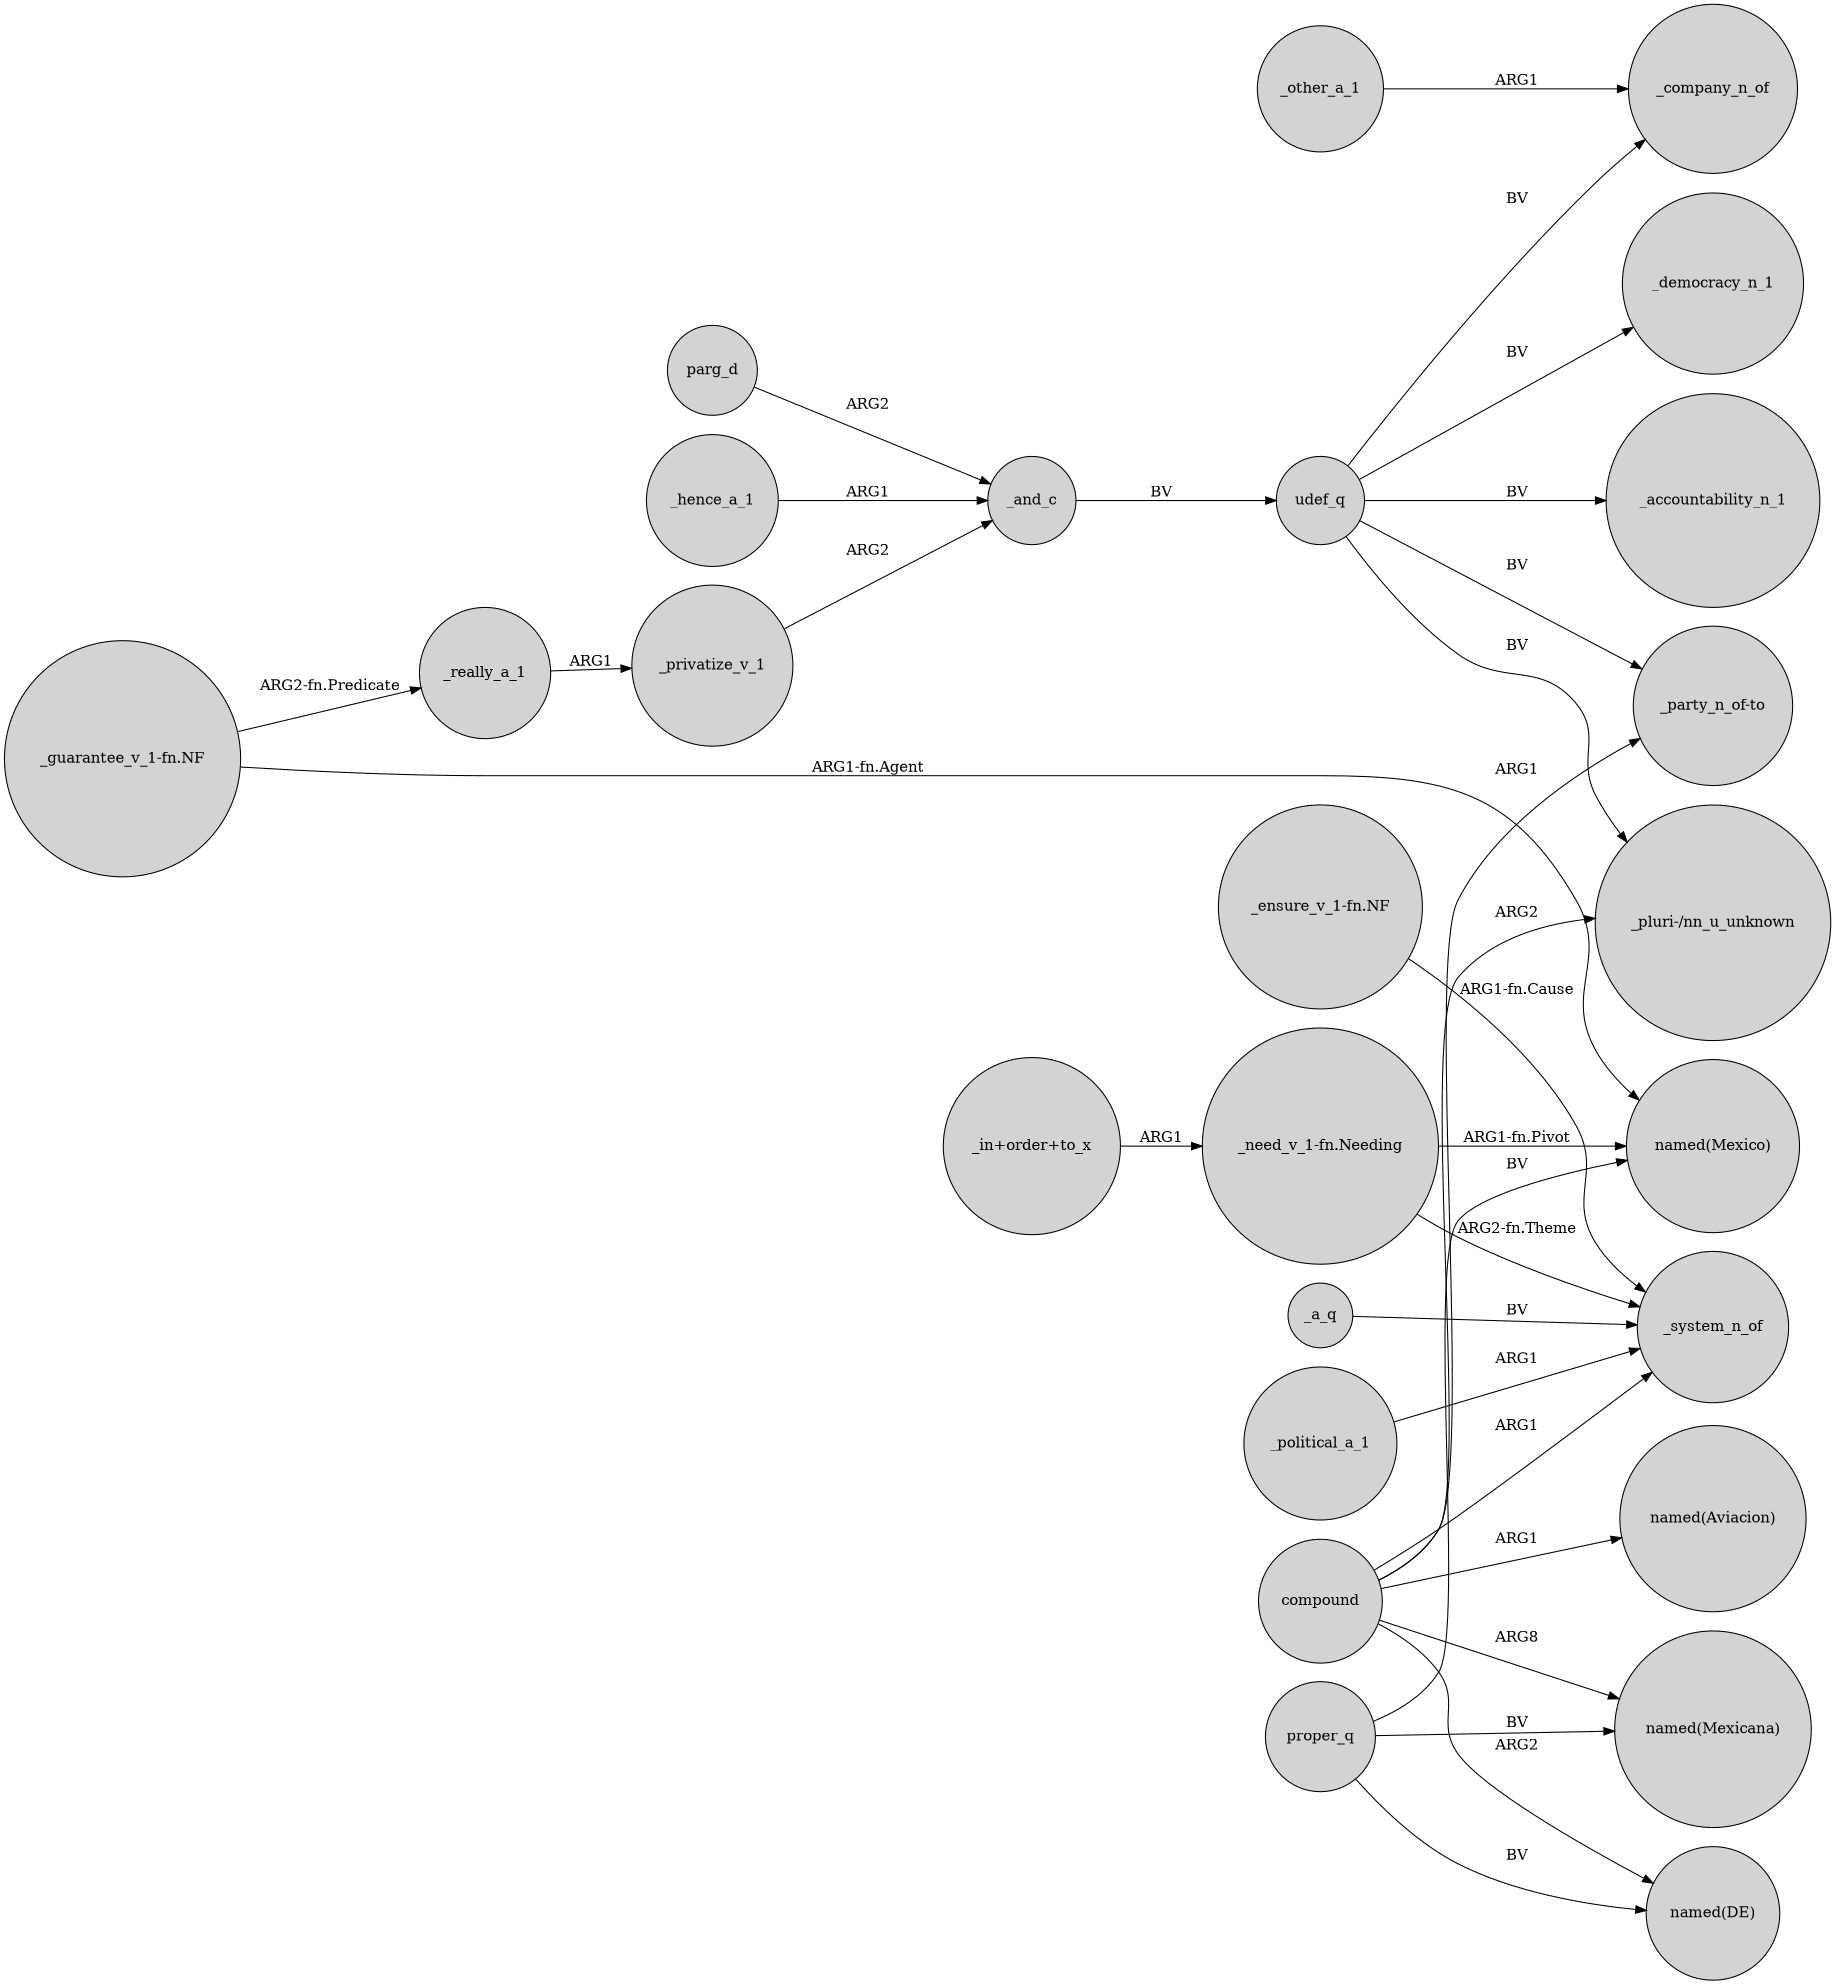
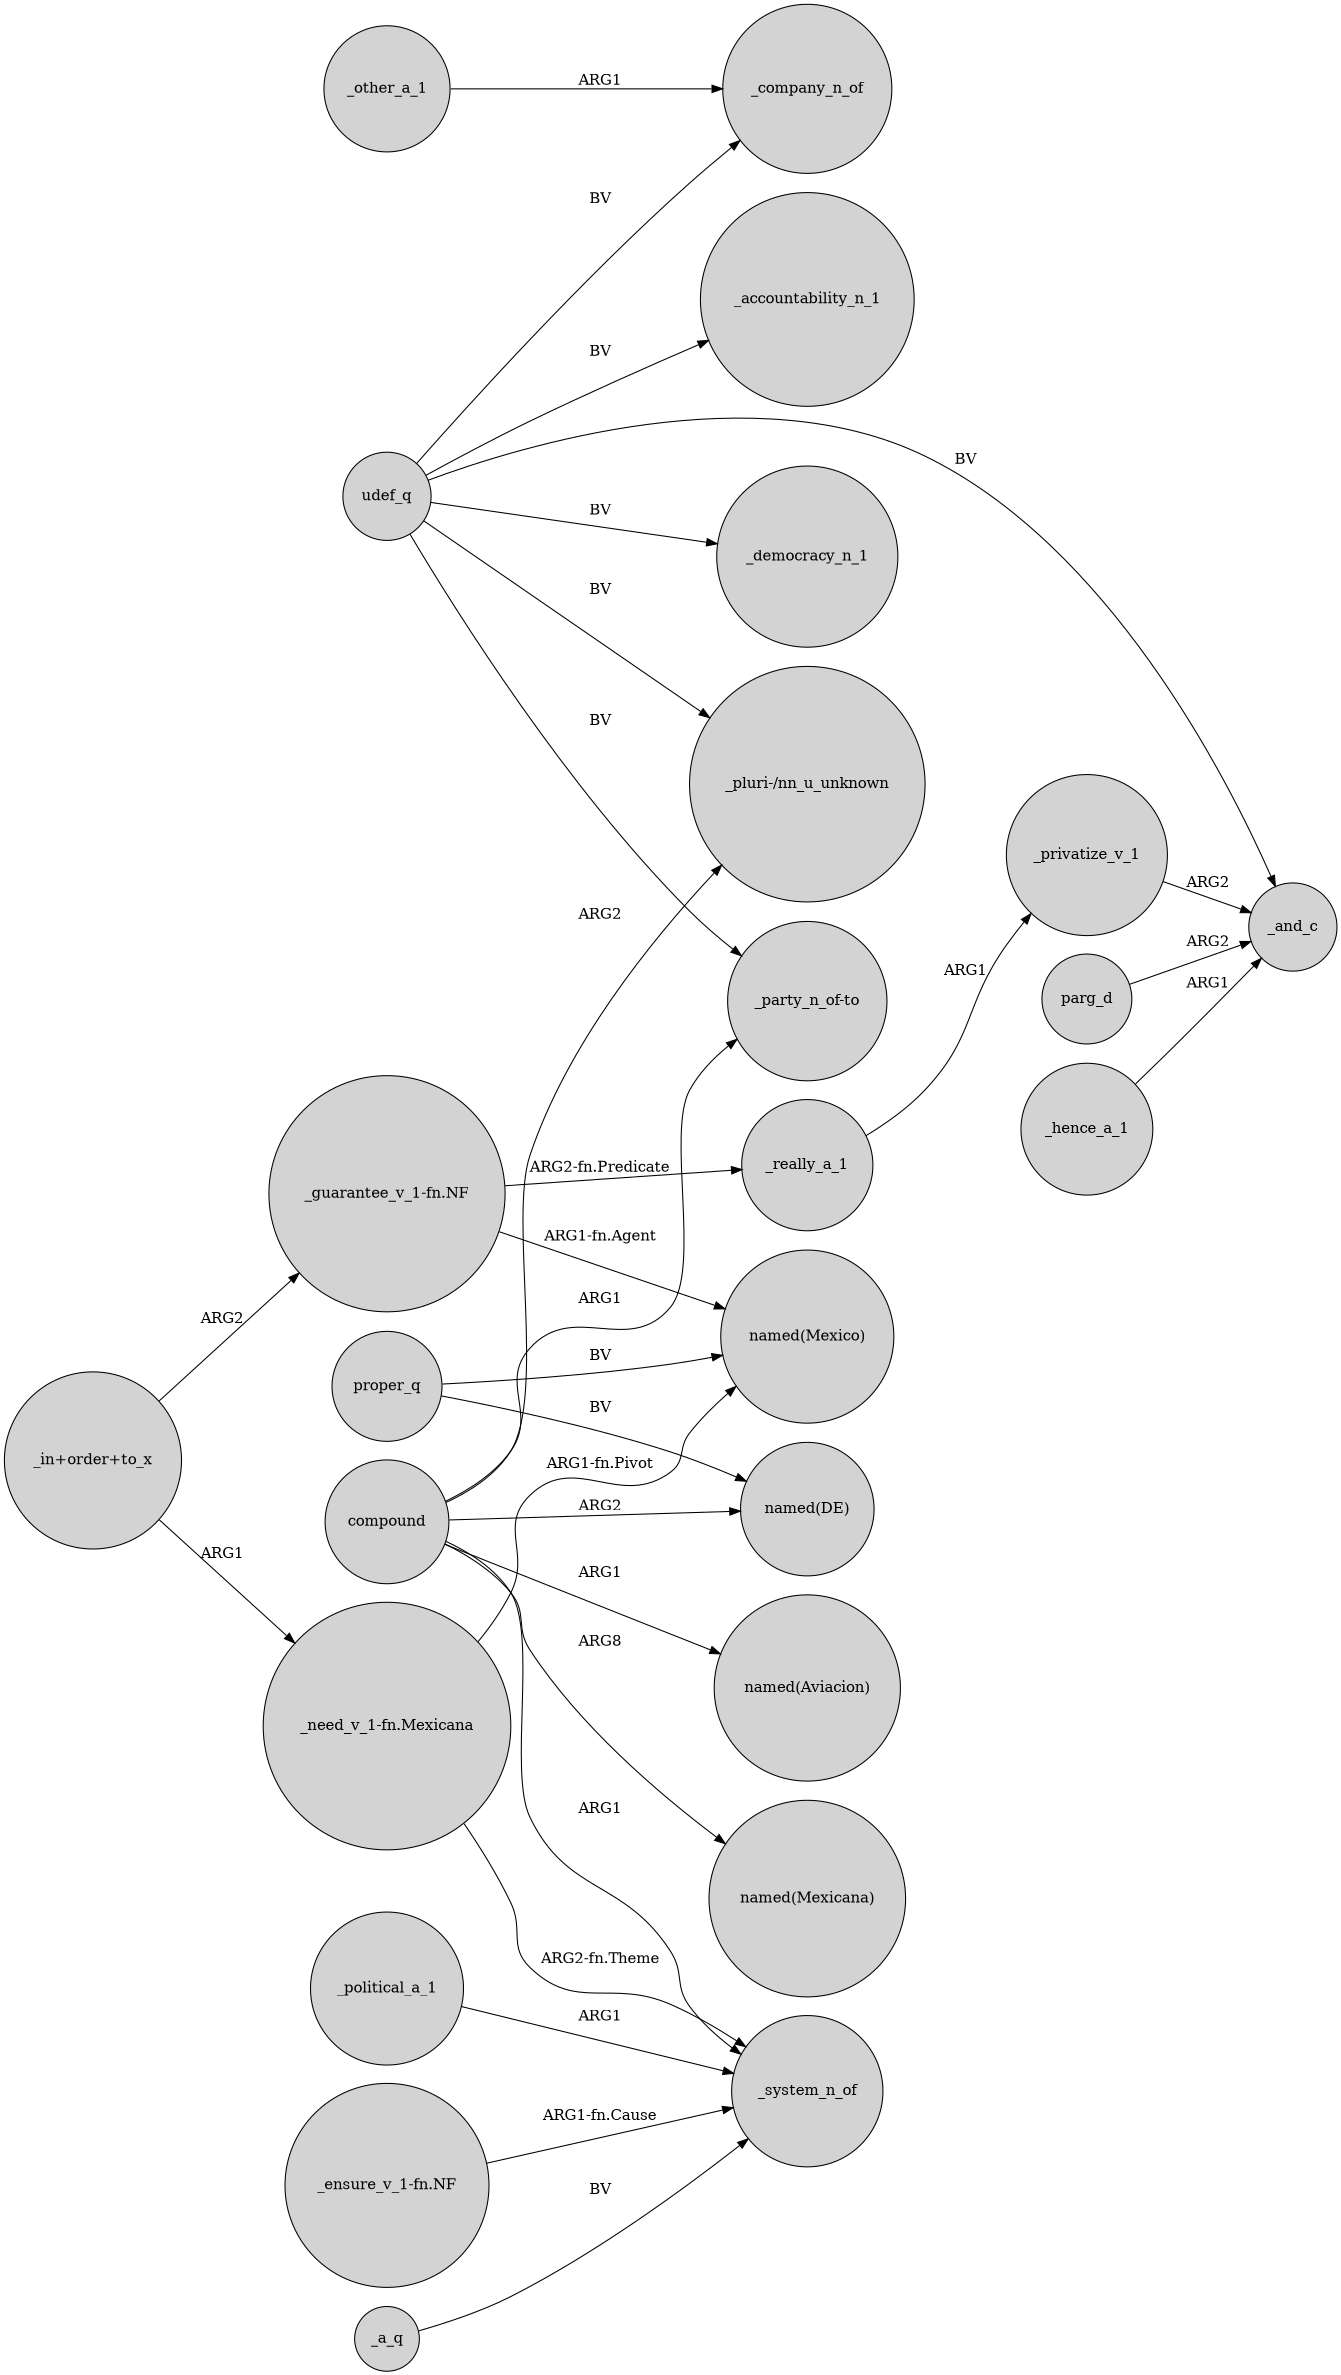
(1171, 501) -> (944, 468)
(1320, 1146) -> (387, 1726)
none -> (225, 1341)
(1490, 1733) -> none
